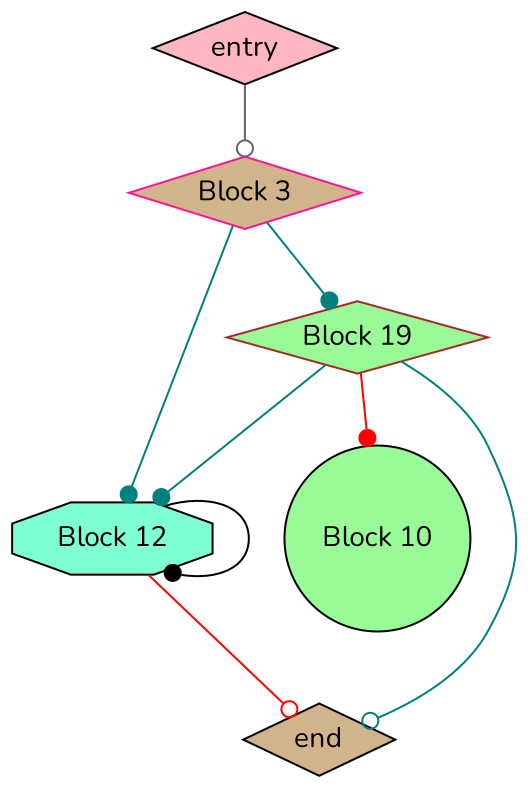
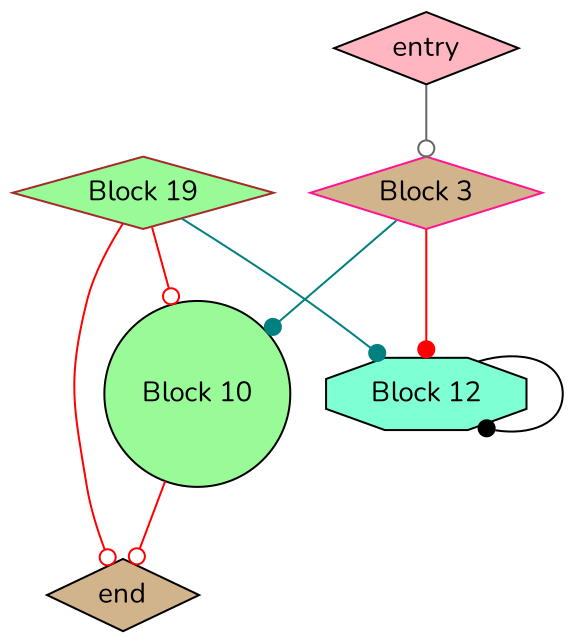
(296, 258) -> (338, 271)
(182, 356) -> (426, 285)
(364, 401) -> (160, 258)
(515, 549) -> (75, 384)
(216, 639) -> (153, 515)
